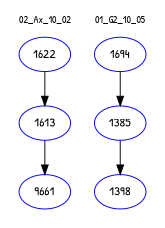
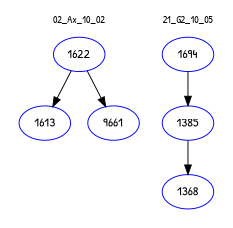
(120, 21) -> (188, 21)
(45, 153) -> (94, 84)
(120, 192) -> (188, 192)
